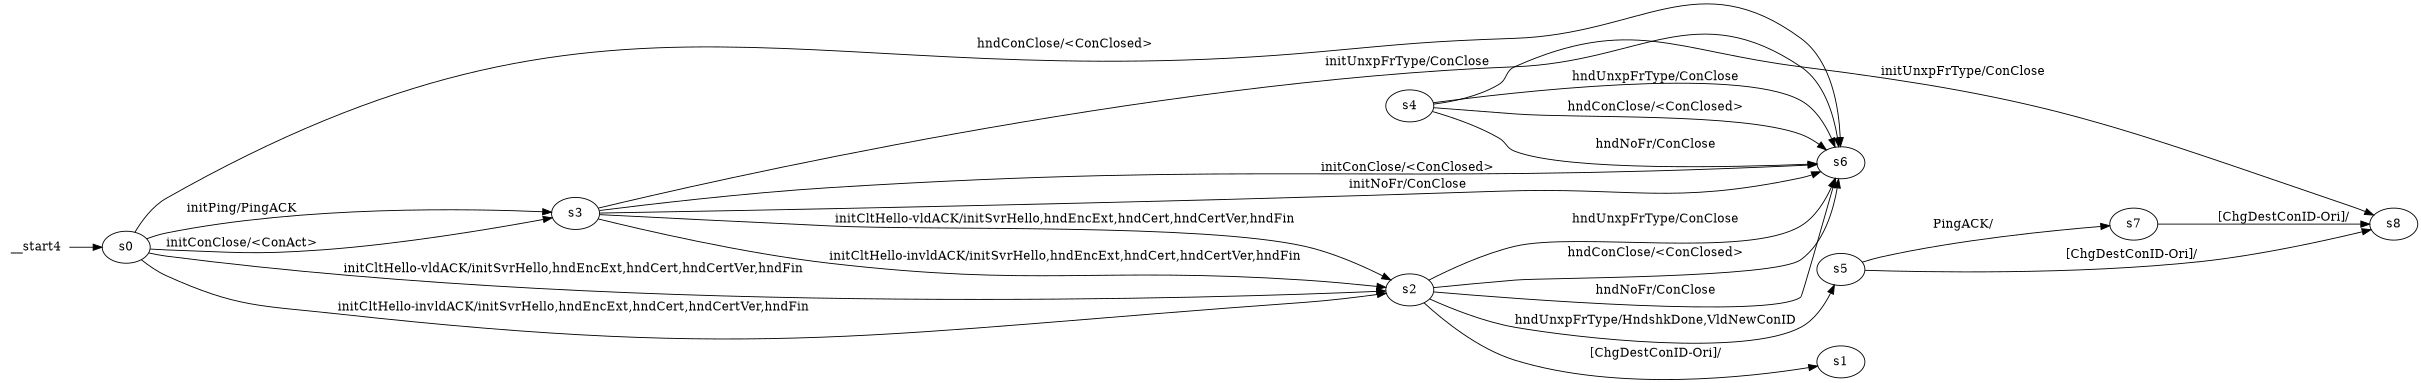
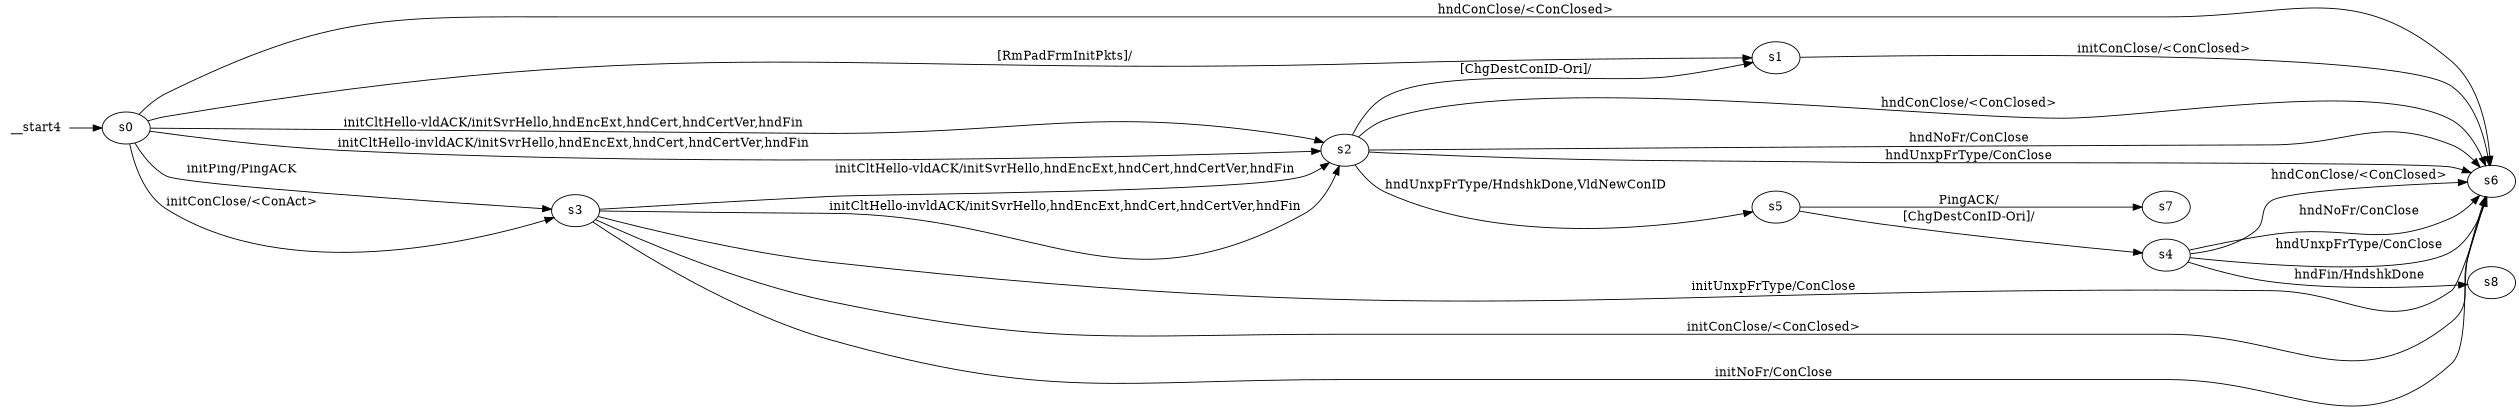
none -> (2168, 57)
none -> (943, 64)
(1965, 72) -> (2361, 275)
(2259, 224) -> none
(2115, 268) -> (1966, 235)
